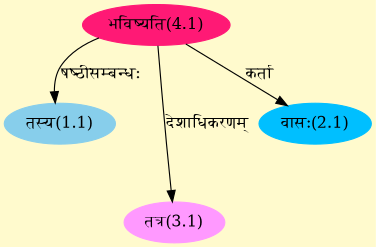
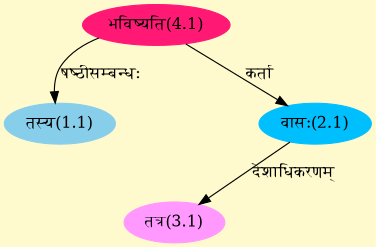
(164, 118) -> (249, 170)
